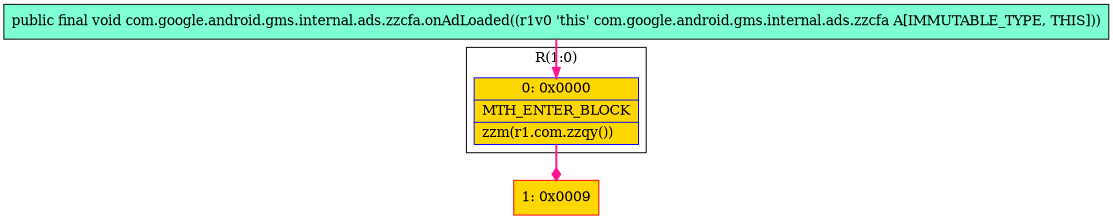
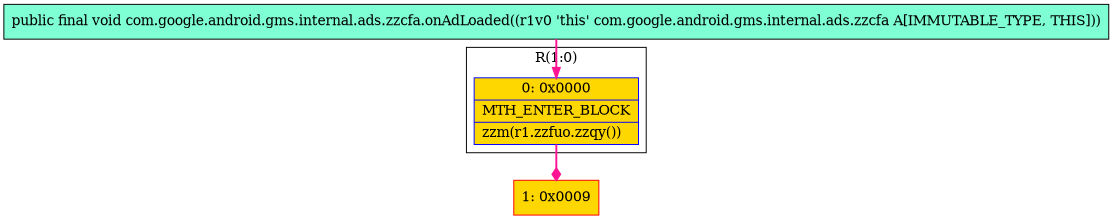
(548, 133) -> (552, 133)
